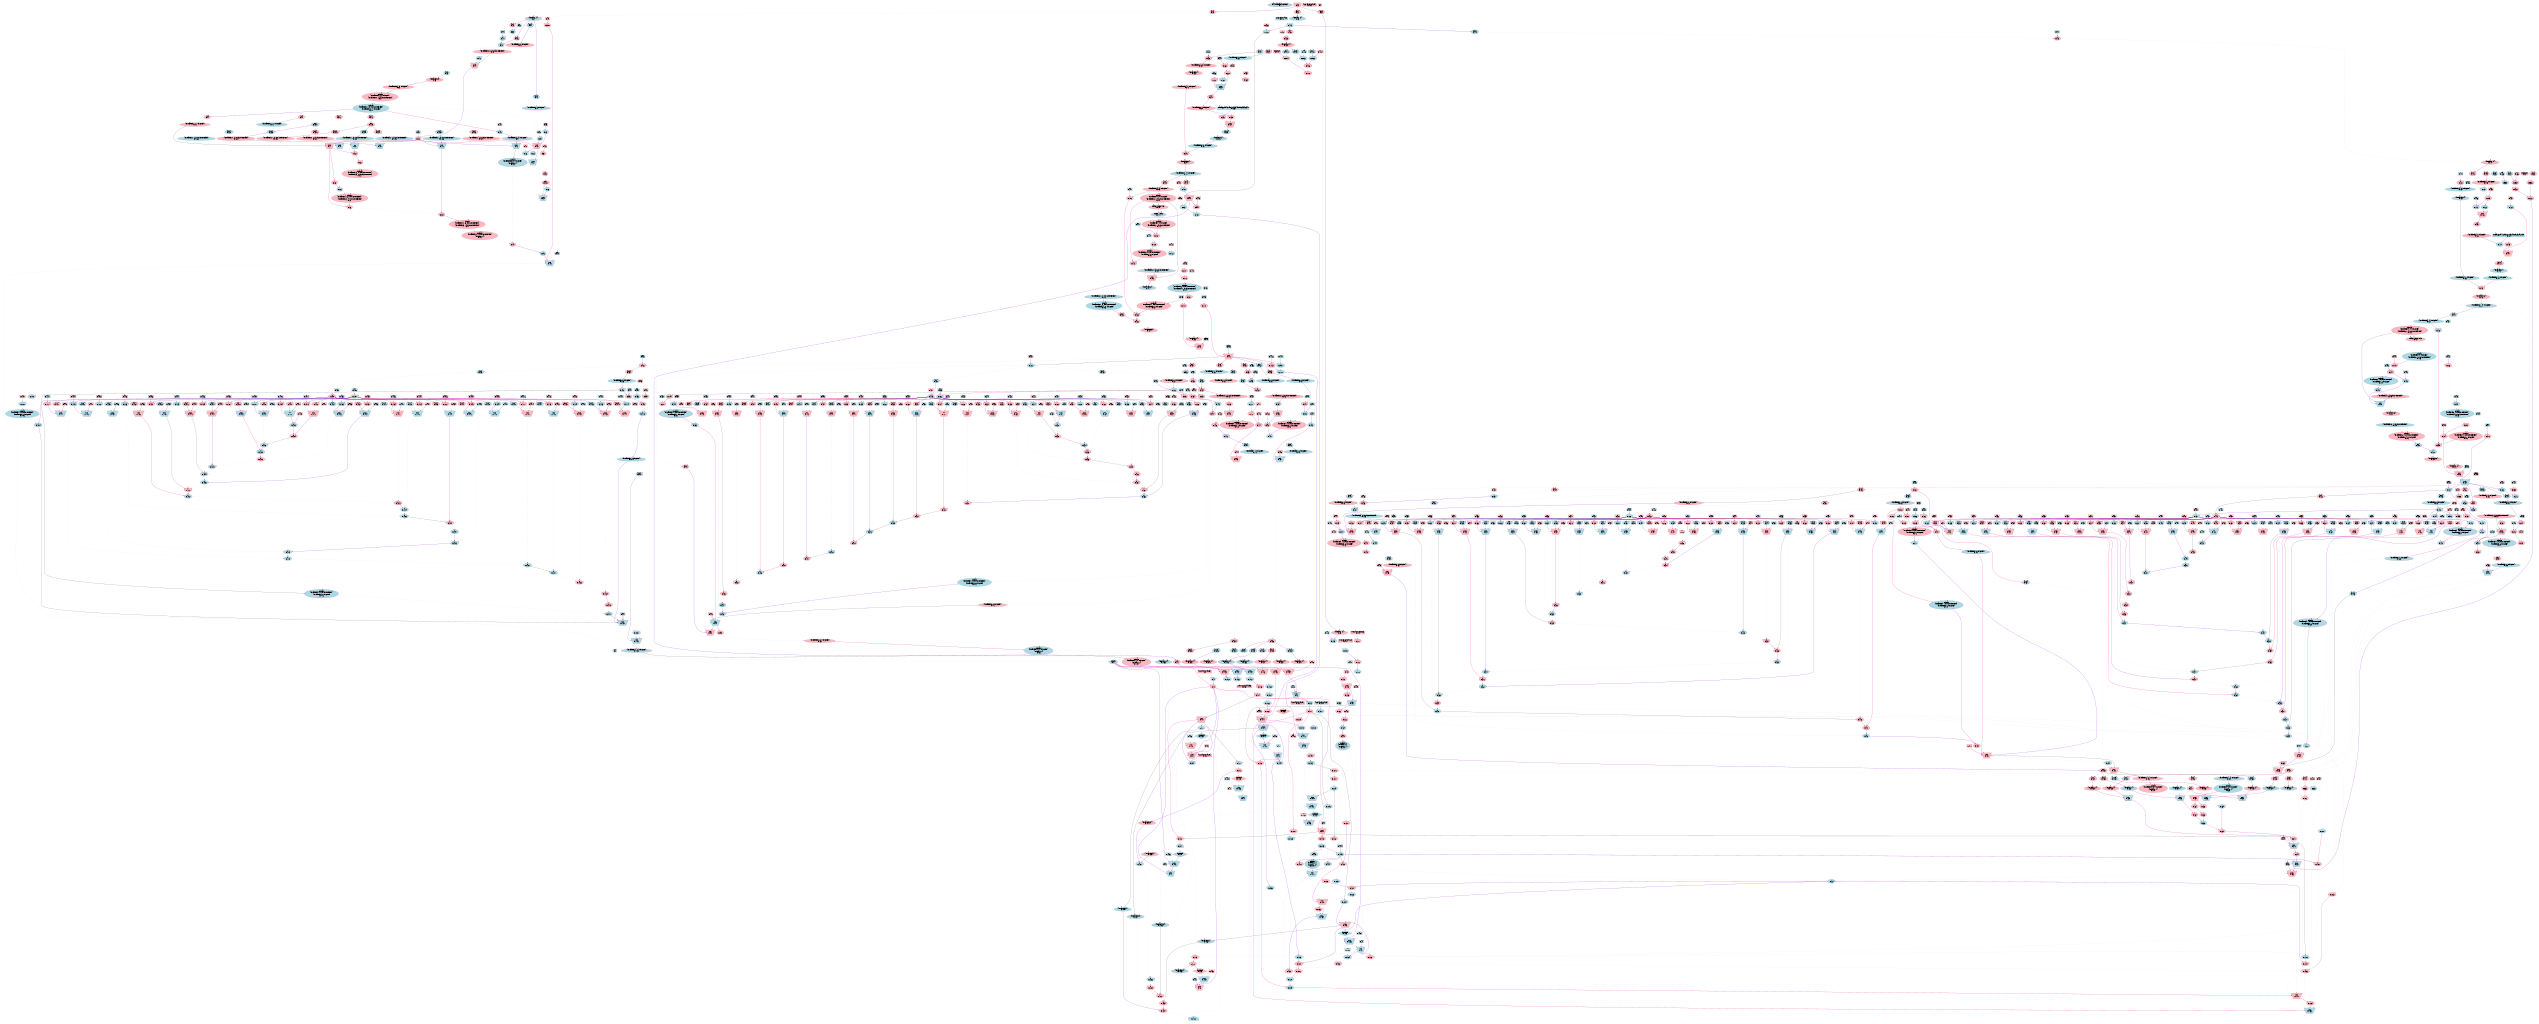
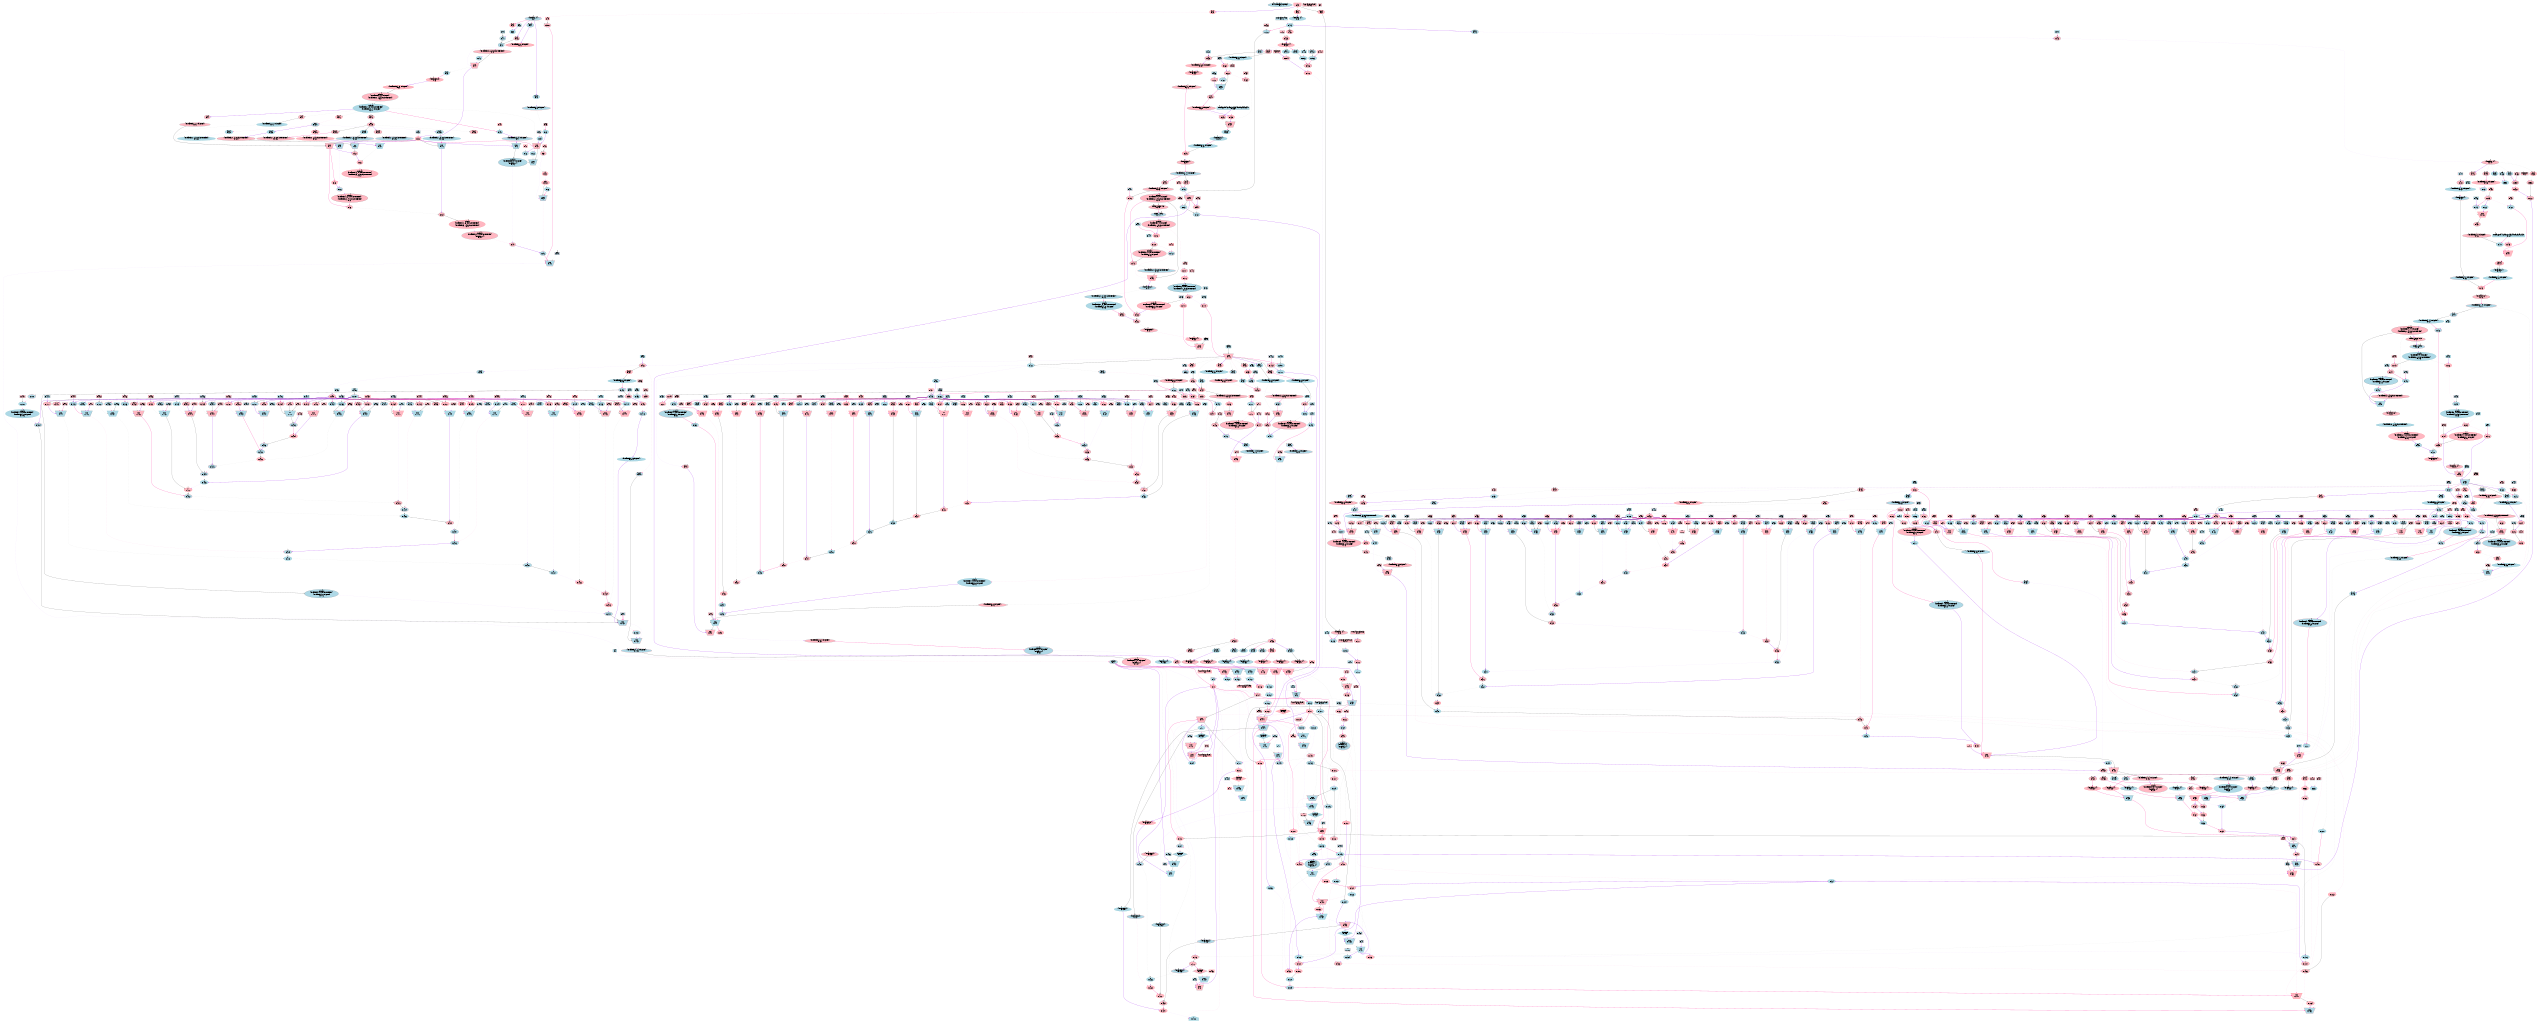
(481, 139) -> none
none -> (2417, 347)
(2083, 523) -> none
